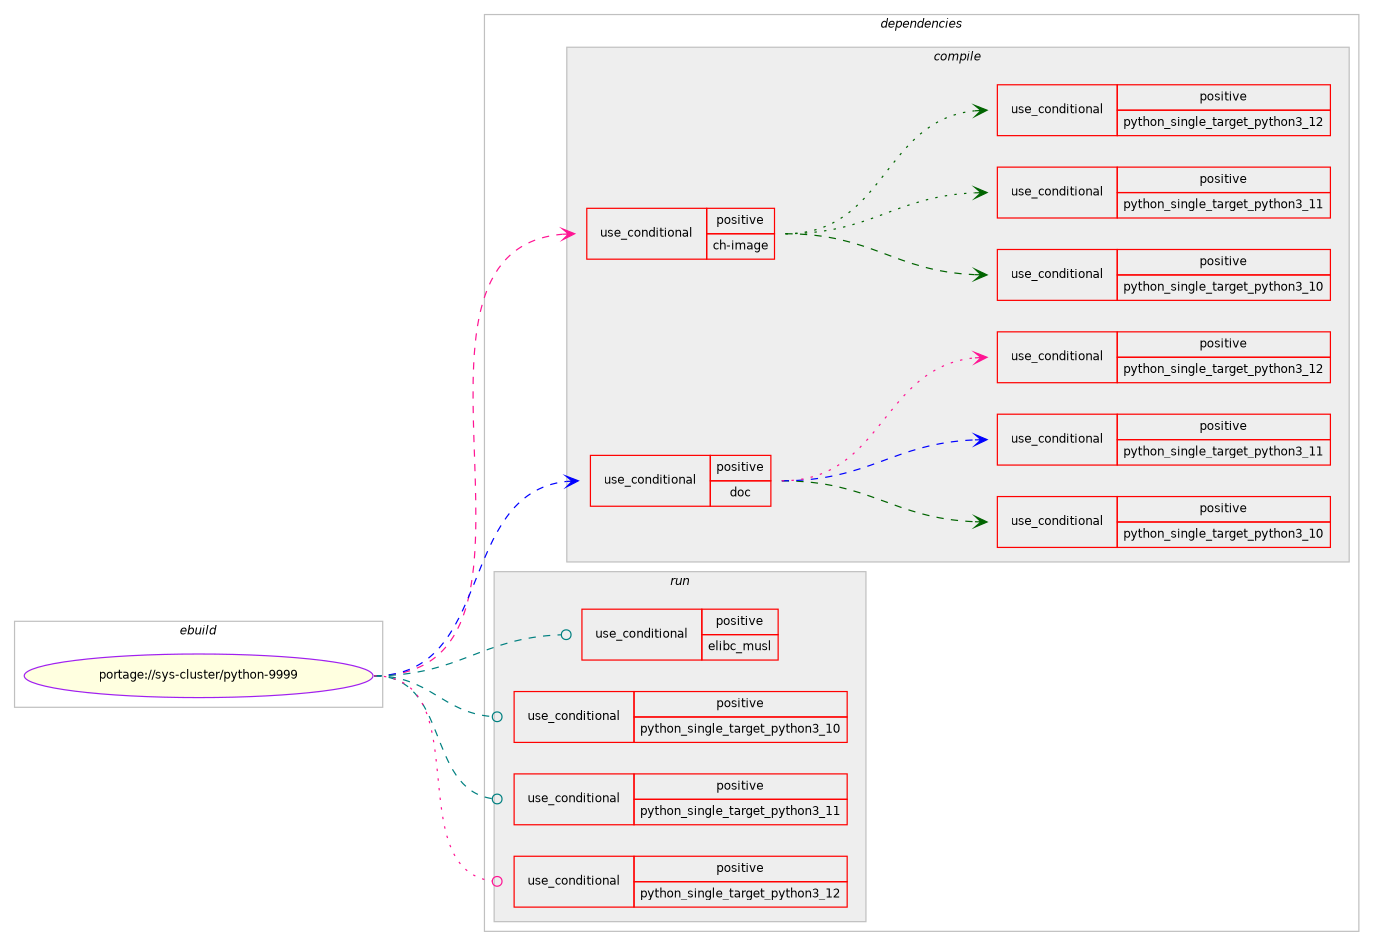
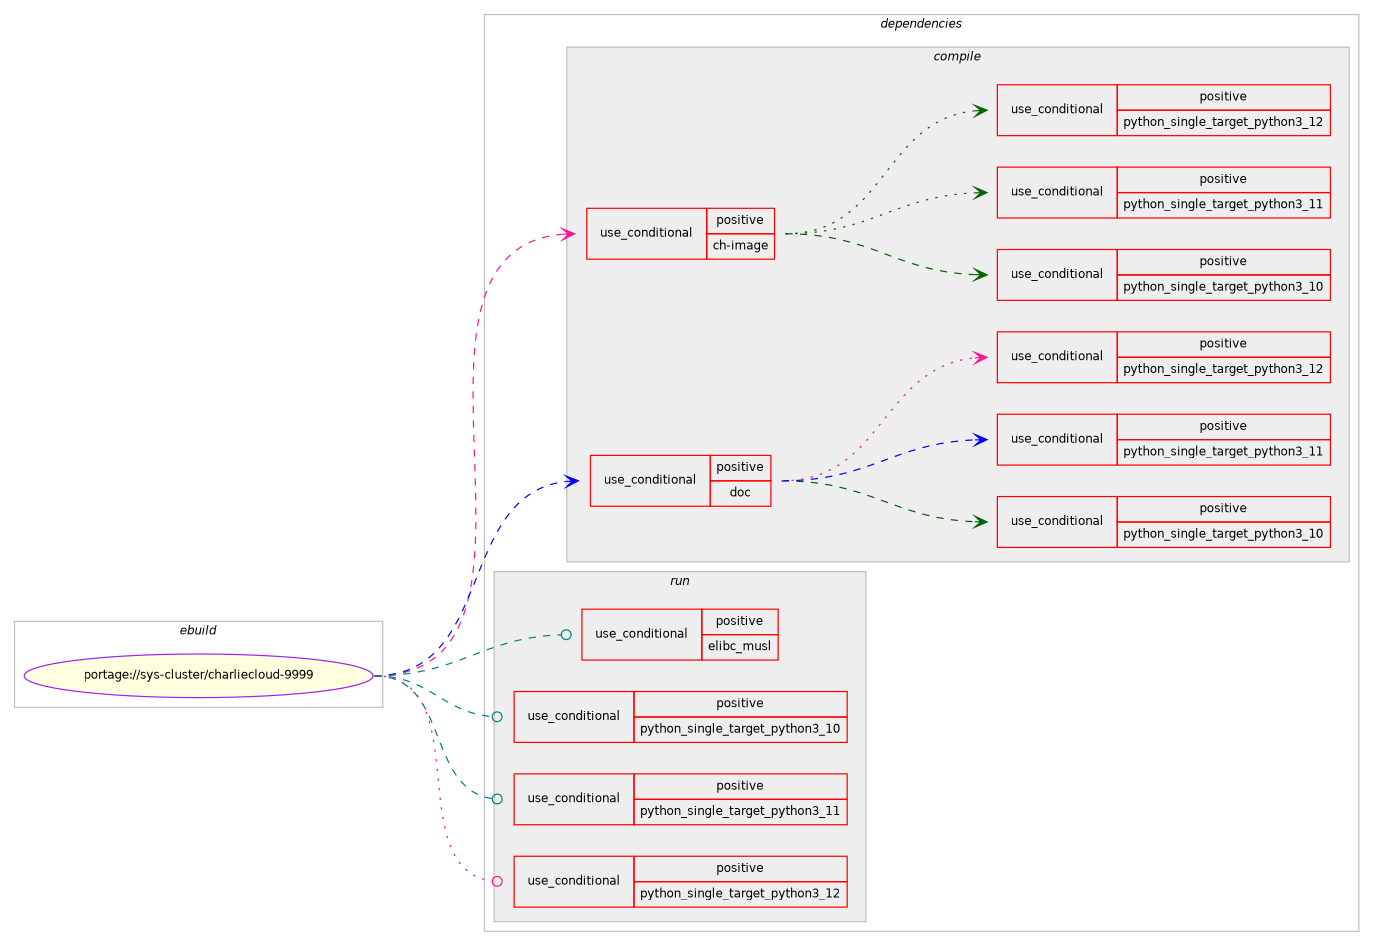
(199, 676) -> (199, 676)
